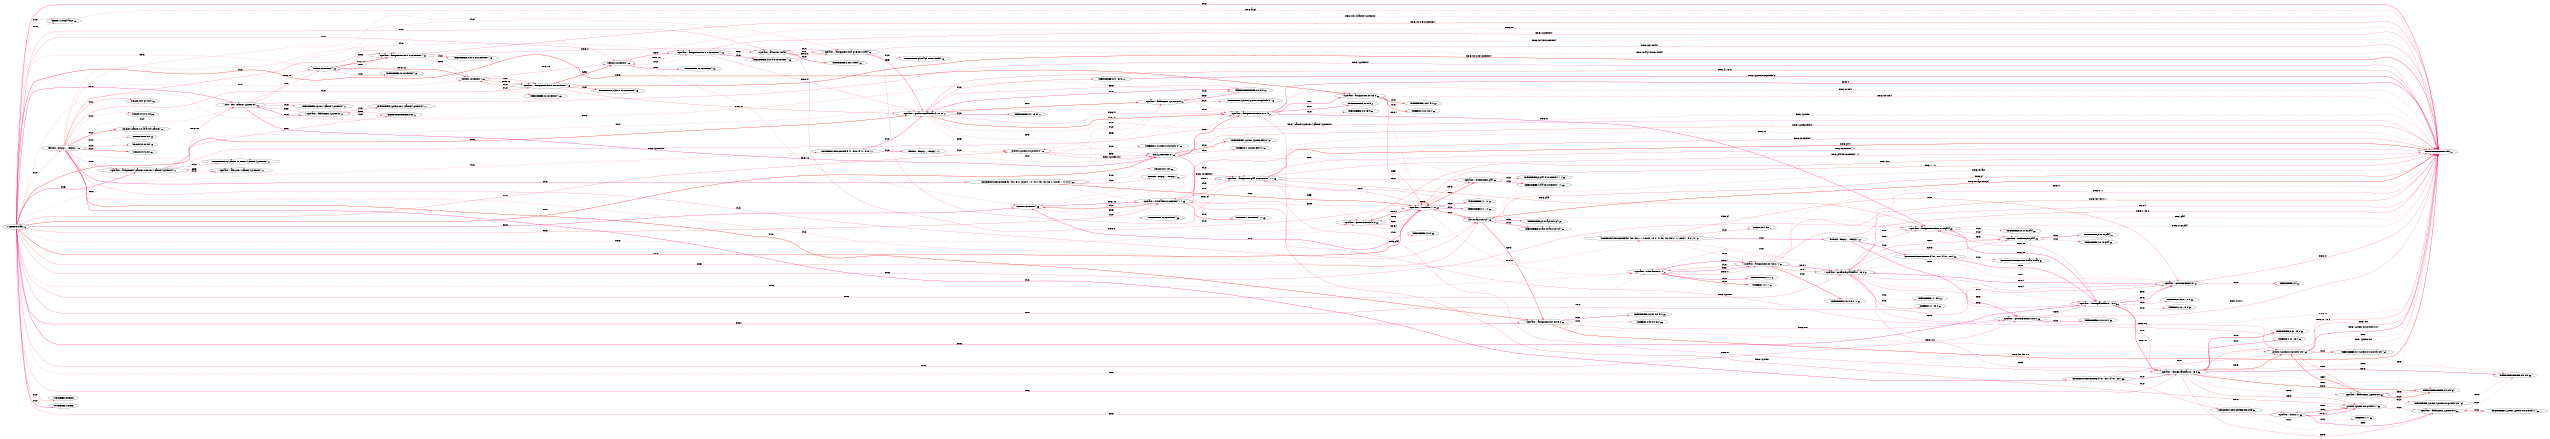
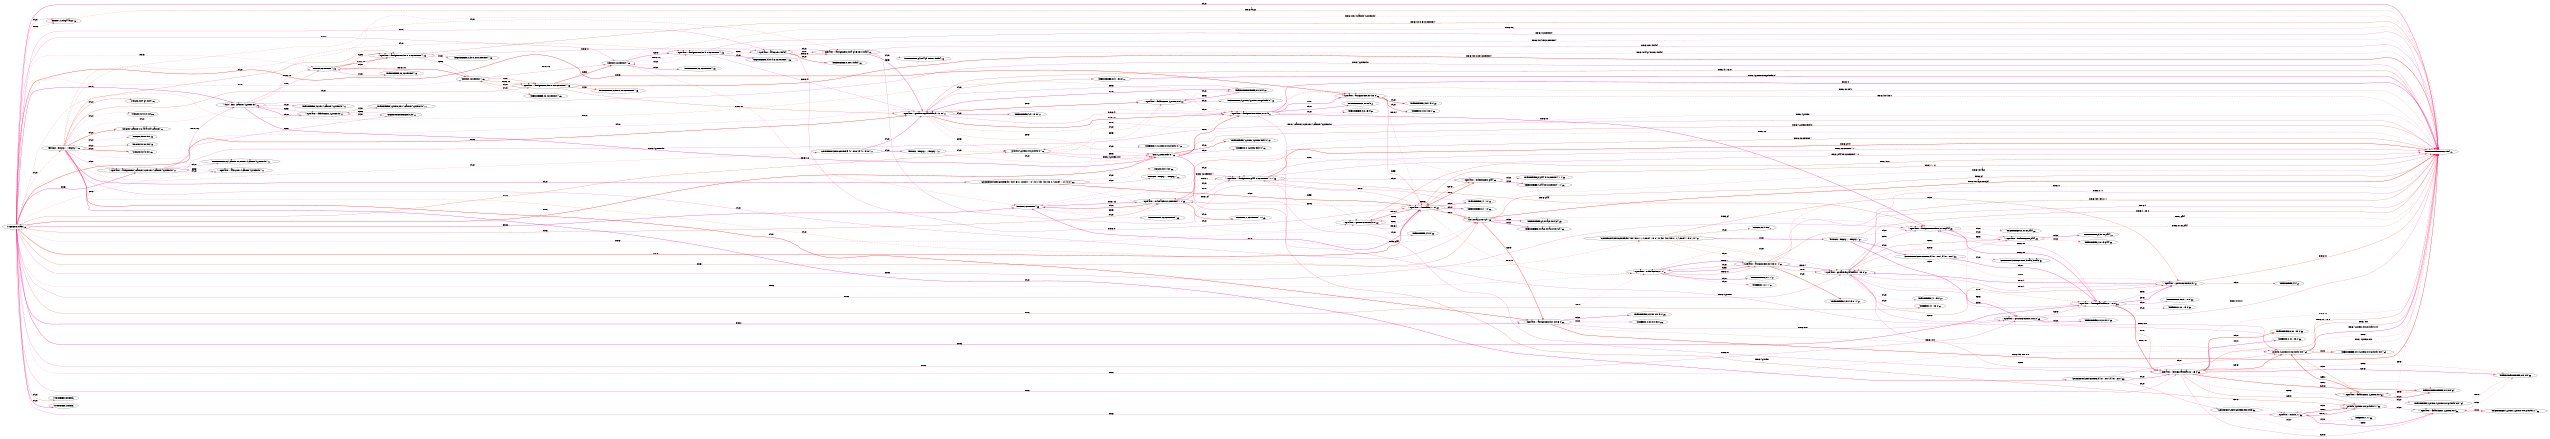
(1704, 281) -> (1704, 281)
